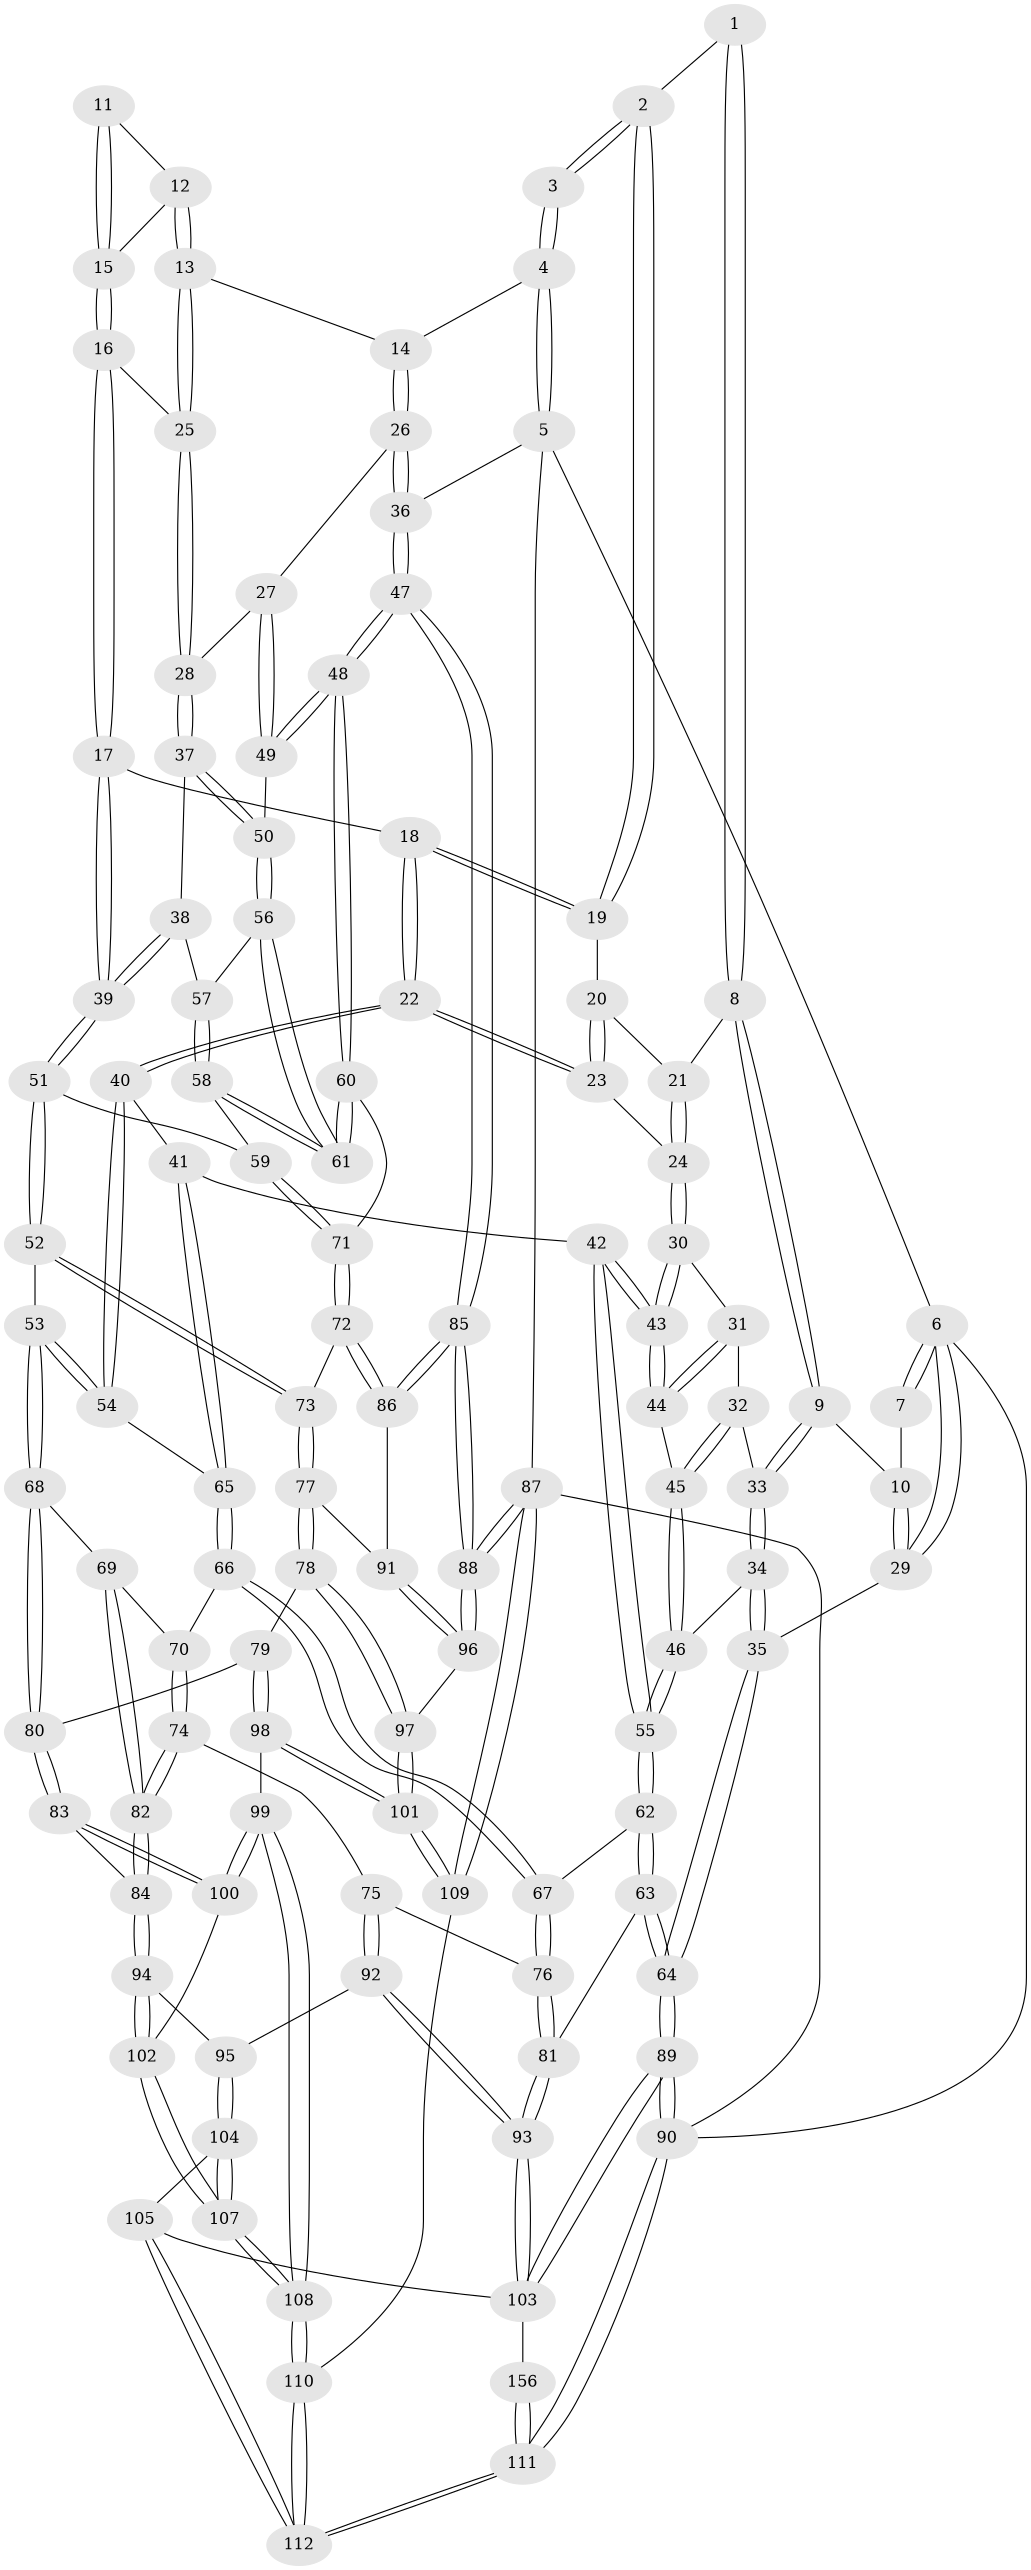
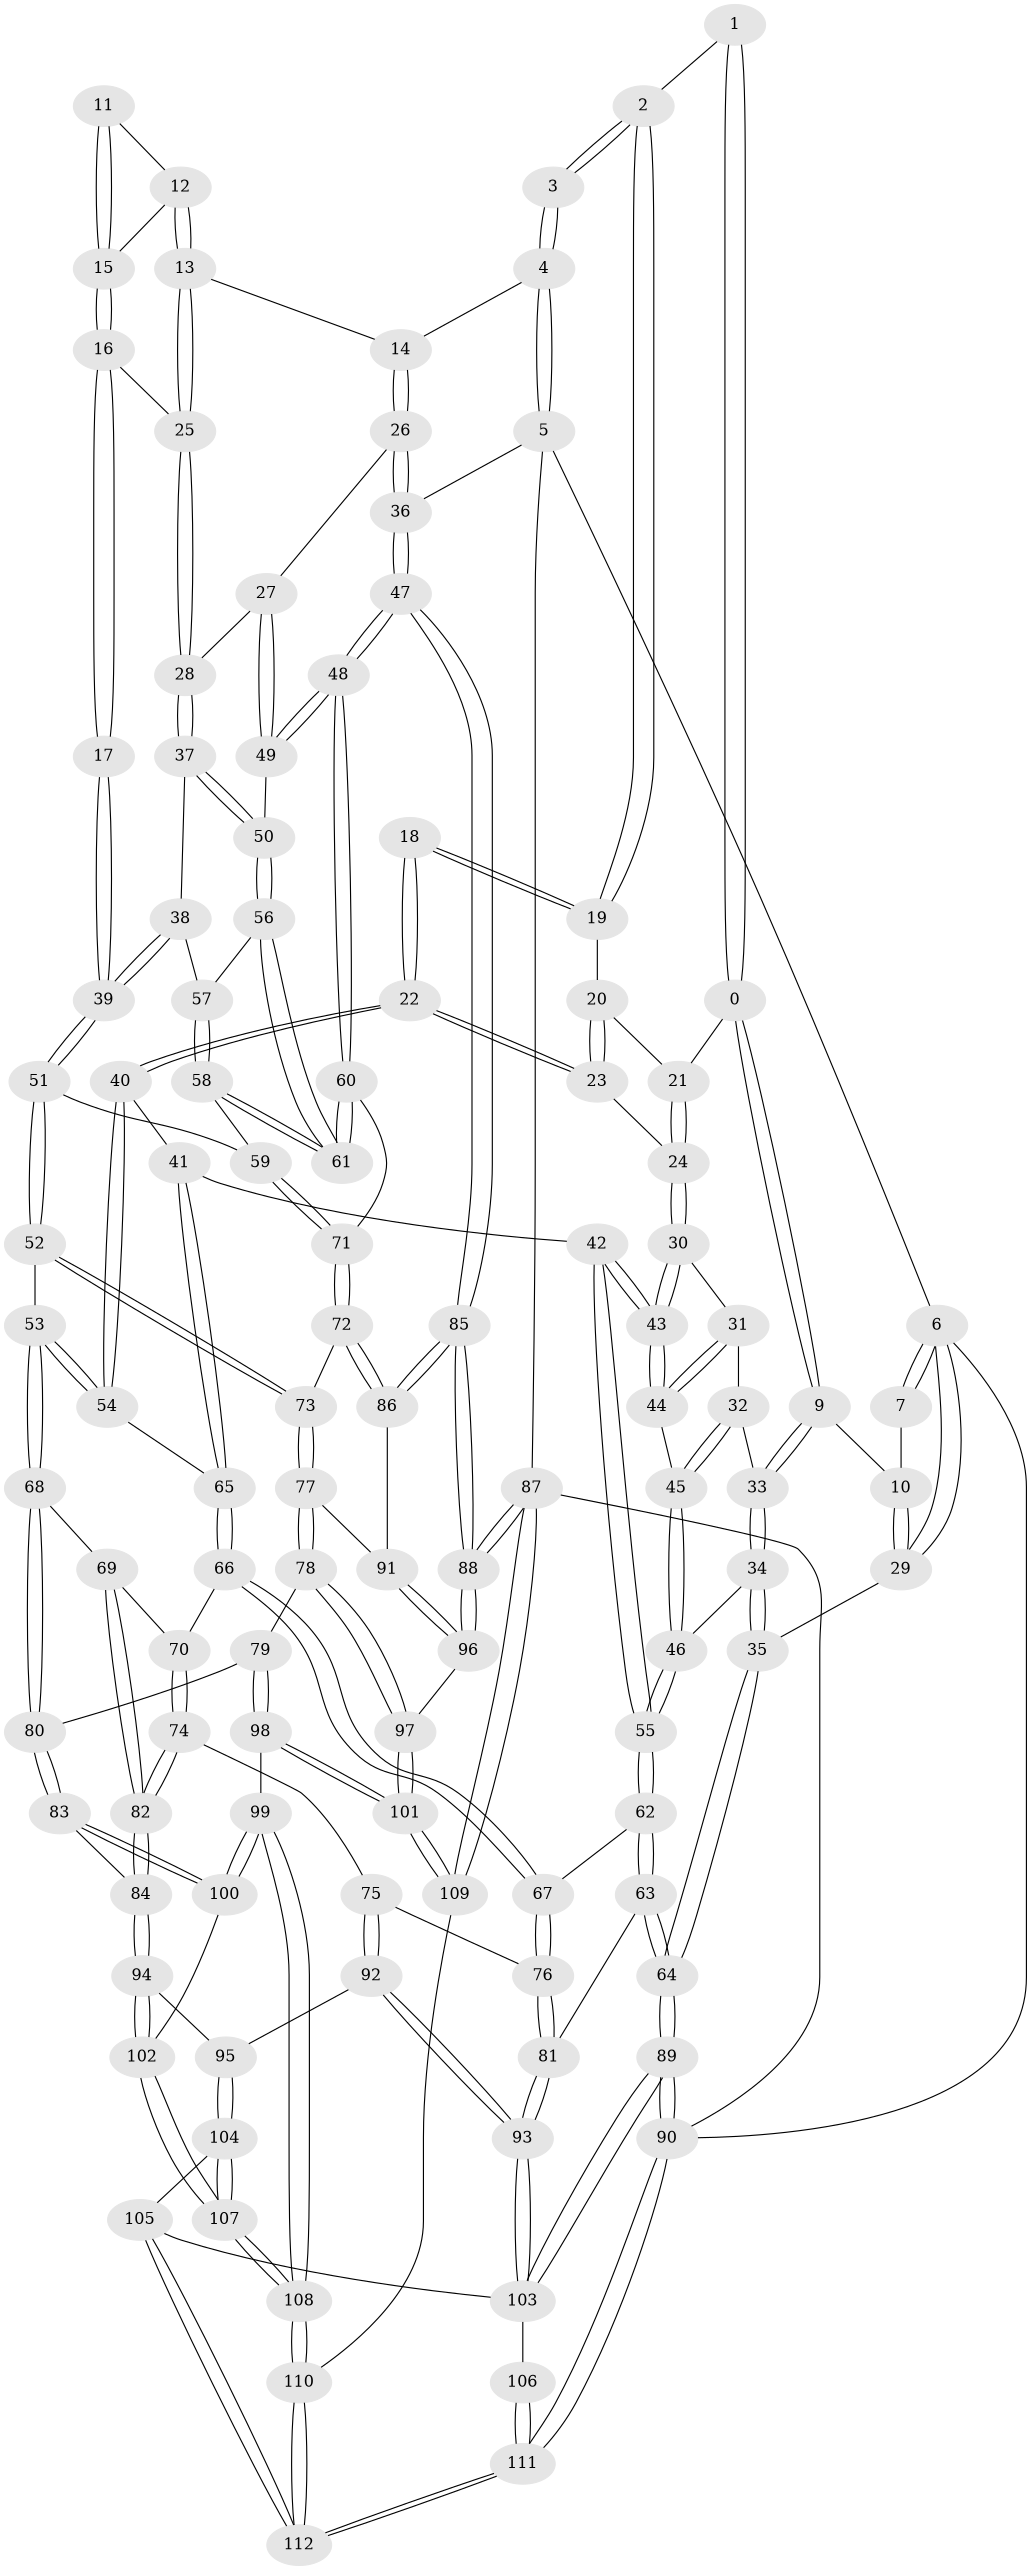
(253, 804) -> none
(735, 1000) -> (735, 1000)
(523, 2383) -> (523, 2383)
